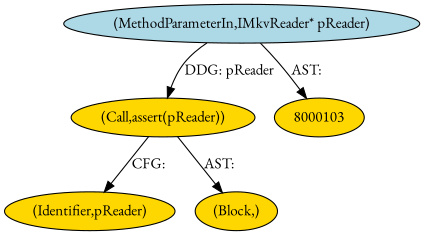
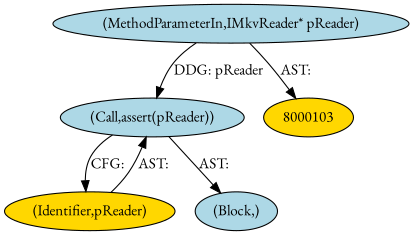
(163, 117) -> (152, 117)
none -> (129, 172)
(236, 211) -> (236, 211)
